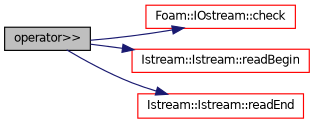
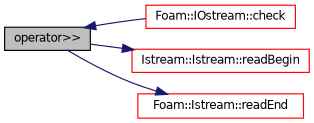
(131, 36) -> (121, 22)
(221, 106) -> (221, 106)
